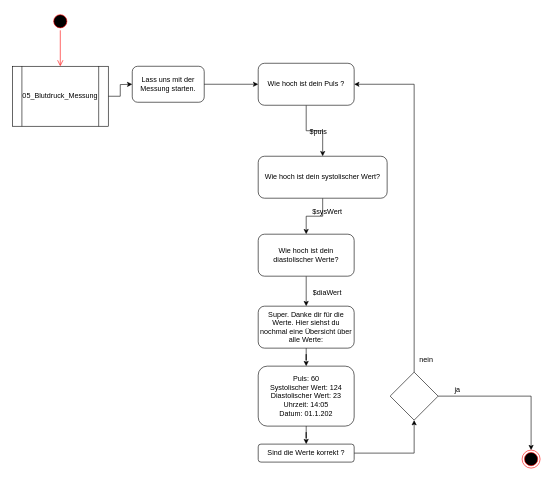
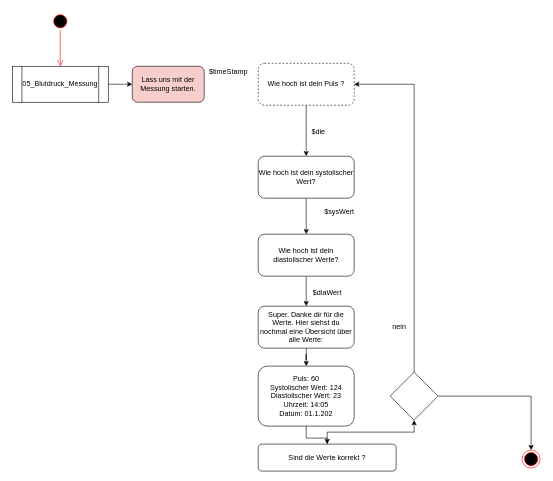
none -> (228, 72)
(168, 84) -> (168, 84)
(252, 84) -> none
(306, 84) -> (306, 84)
(60, 96) -> (60, 84)
(319, 132) -> (319, 132)
(323, 177) -> (306, 177)
(327, 216) -> (339, 216)
(426, 360) -> (399, 327)
(458, 390) -> none
(306, 453) -> (327, 458)
